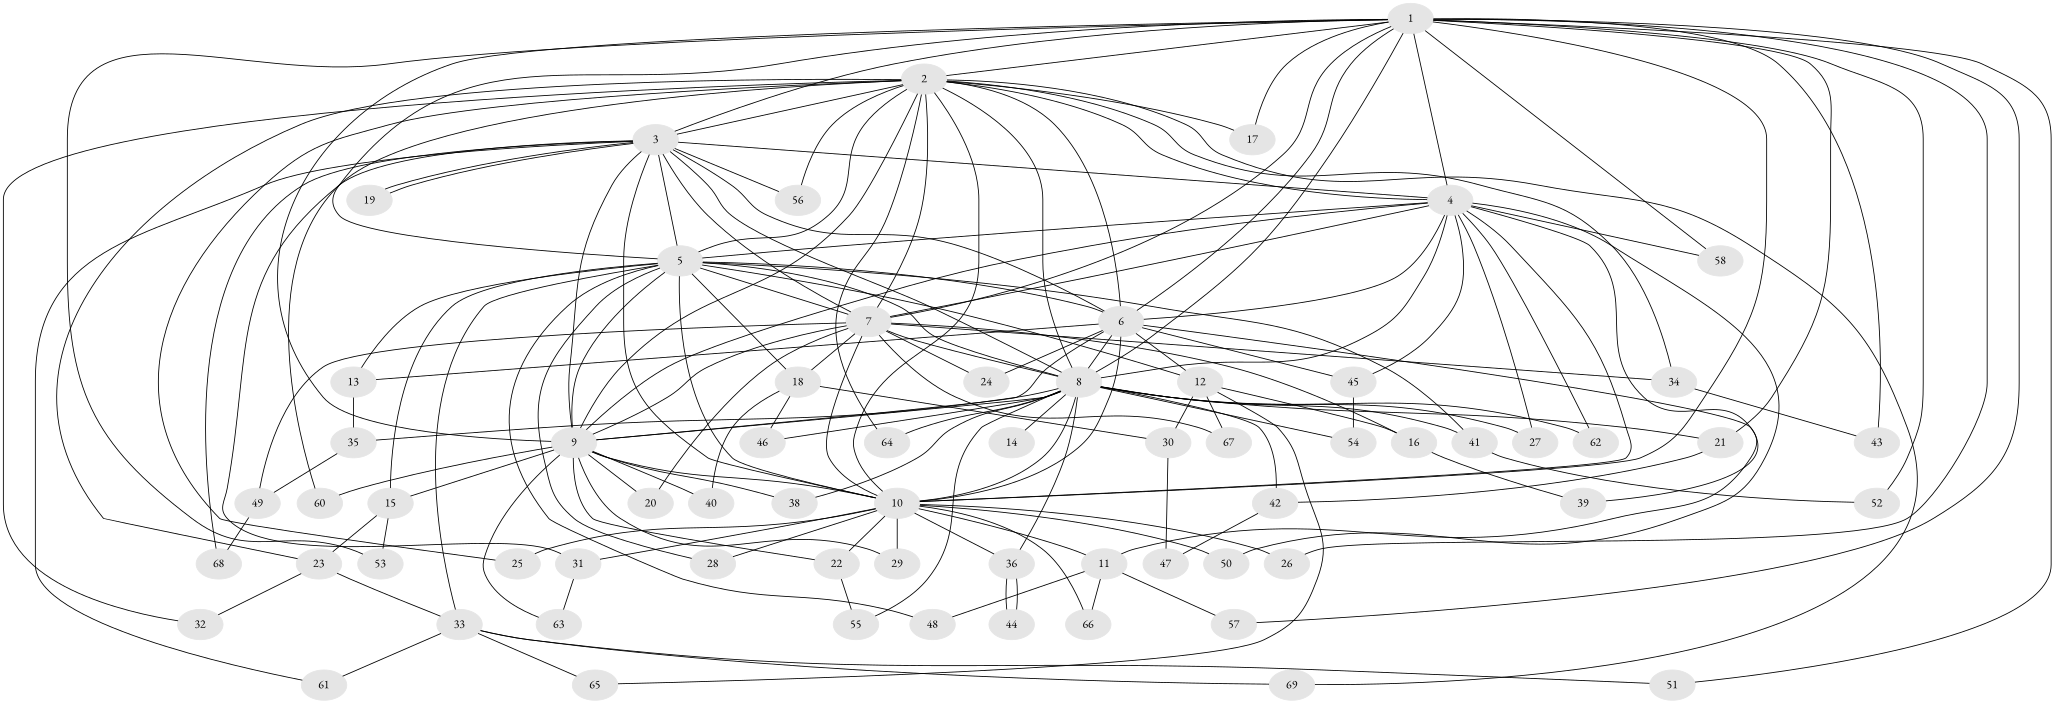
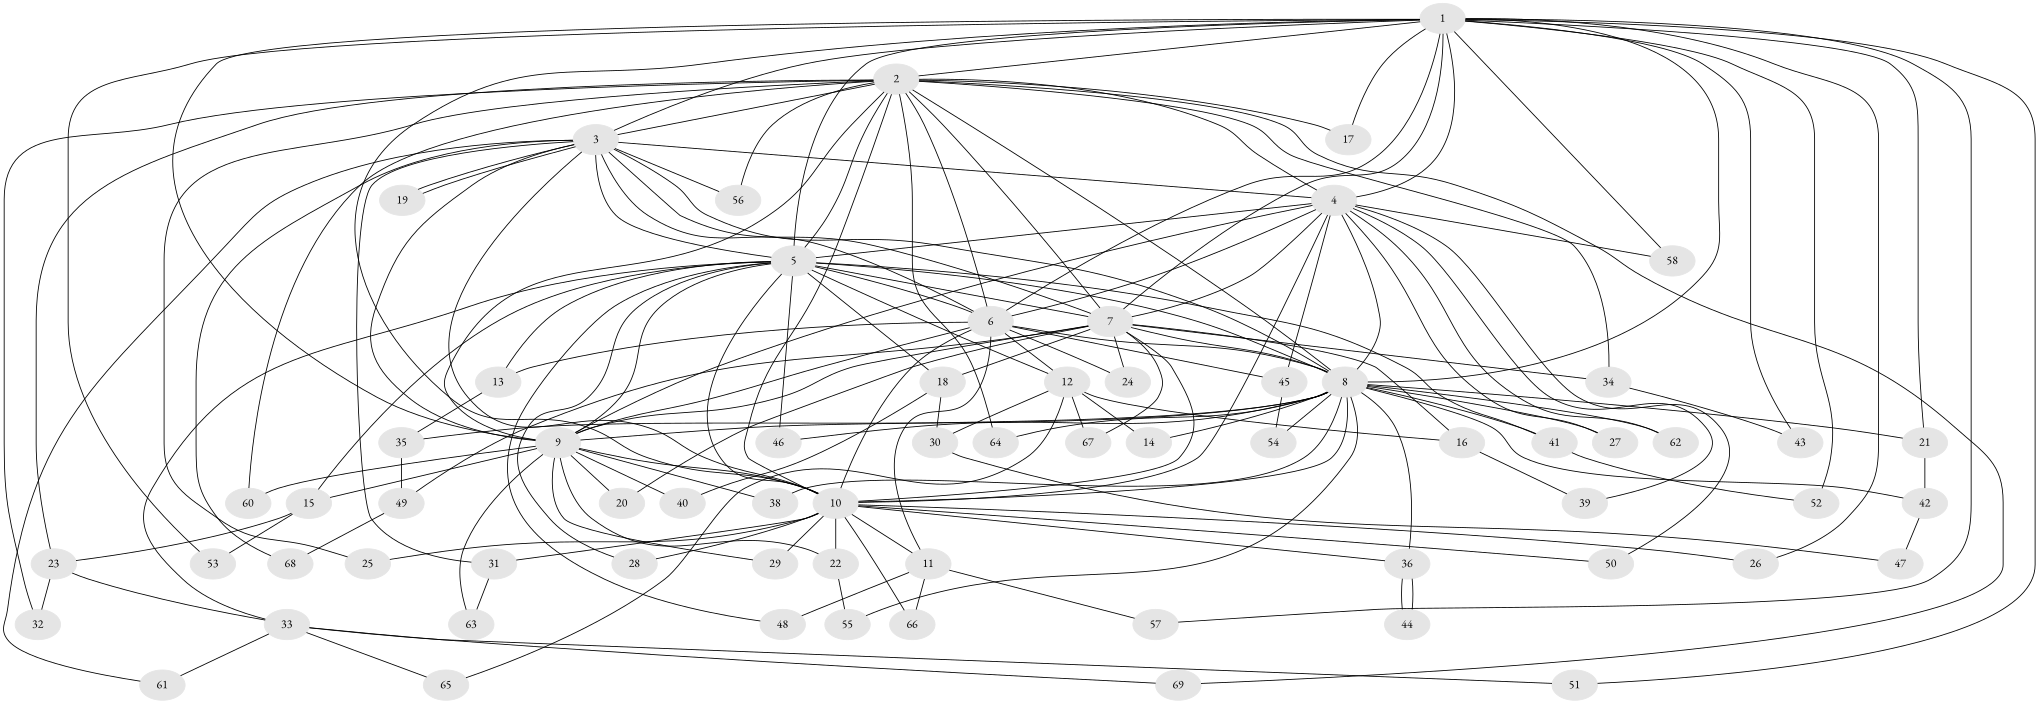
(780, 412) -> (786, 352)
none -> (1108, 412)
